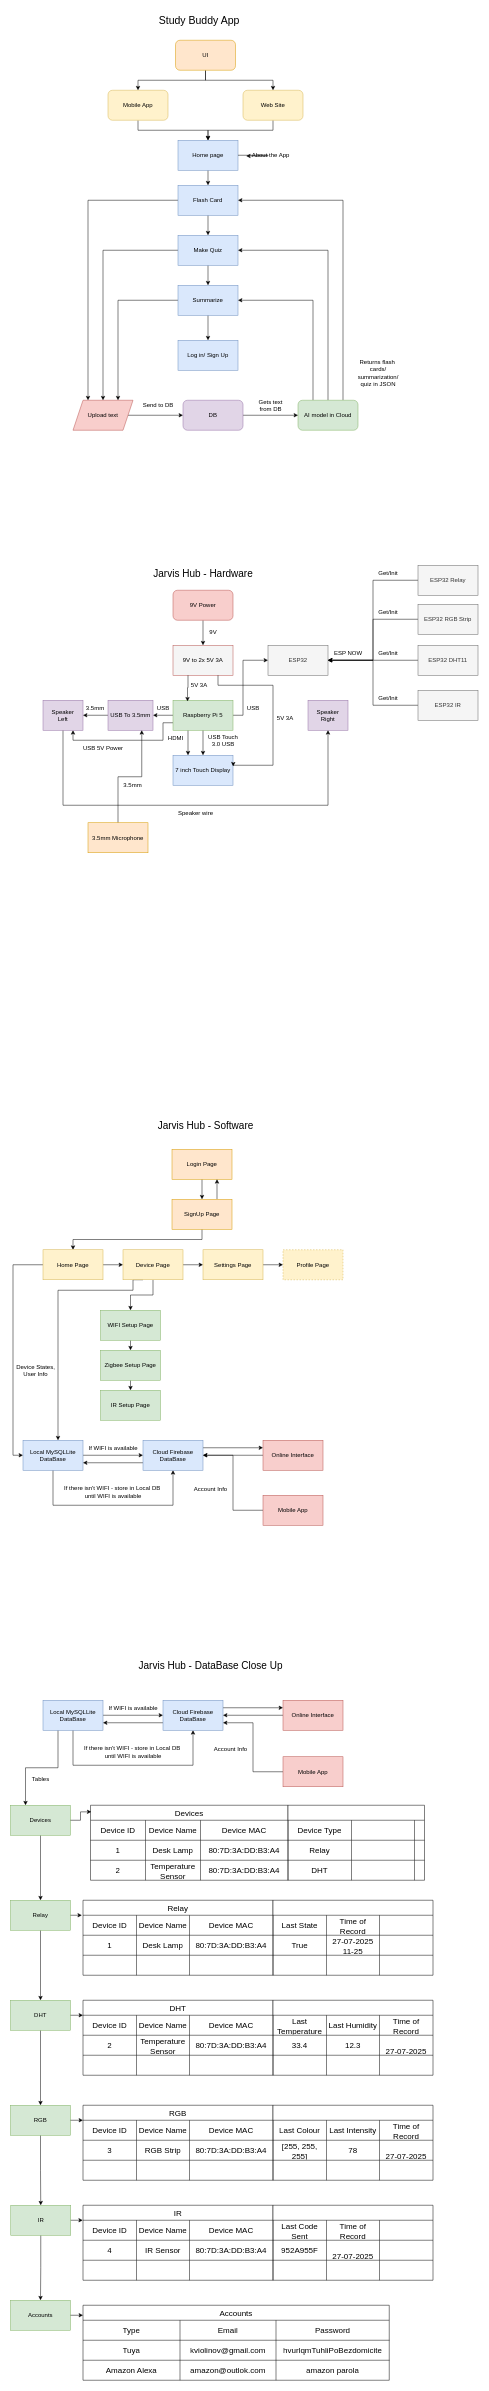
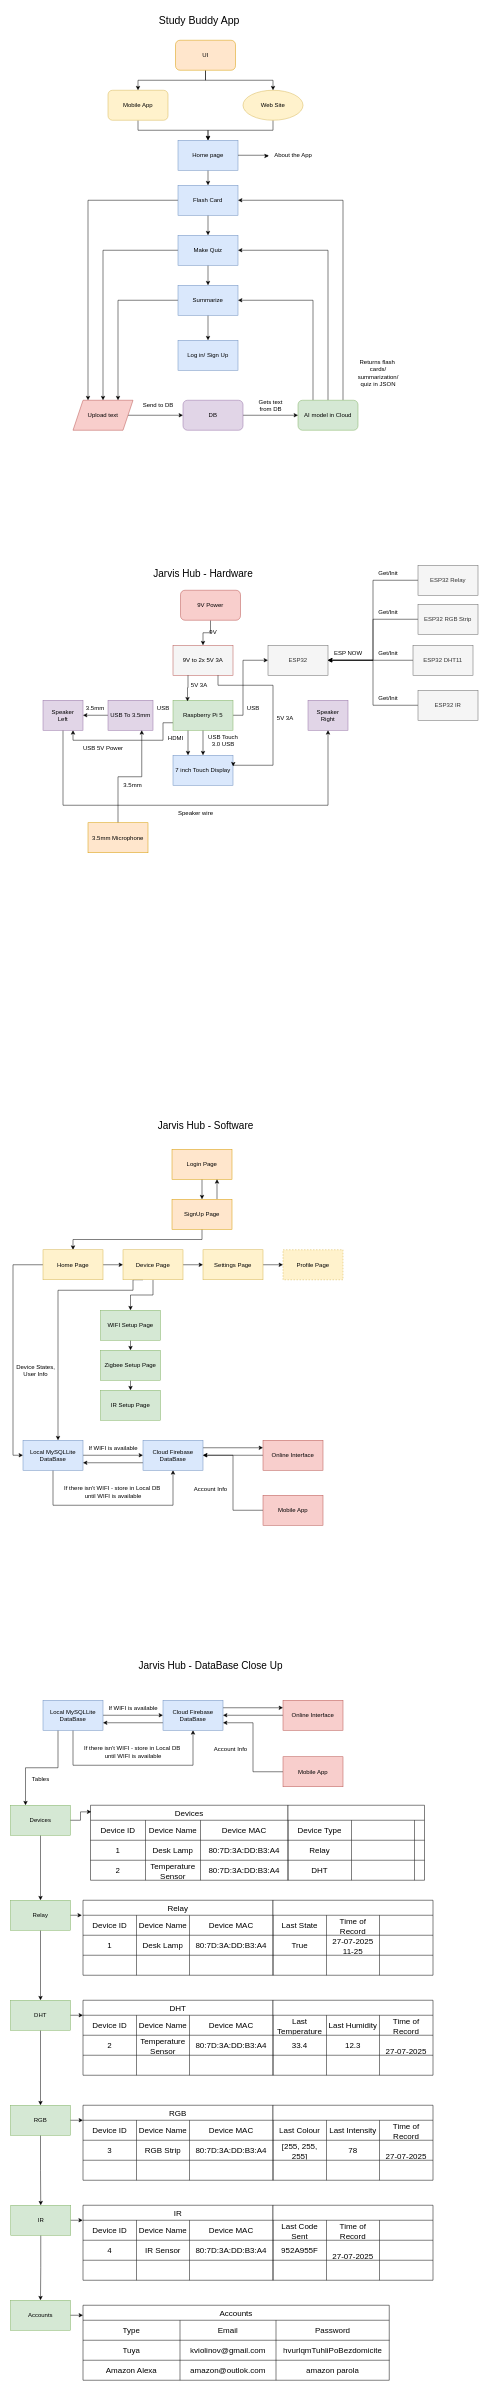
(273, 105) -> (273, 105)
(270, 155) -> (293, 155)
(203, 605) -> (210, 605)
(448, 660) -> (443, 660)
(157, 715) -> none
